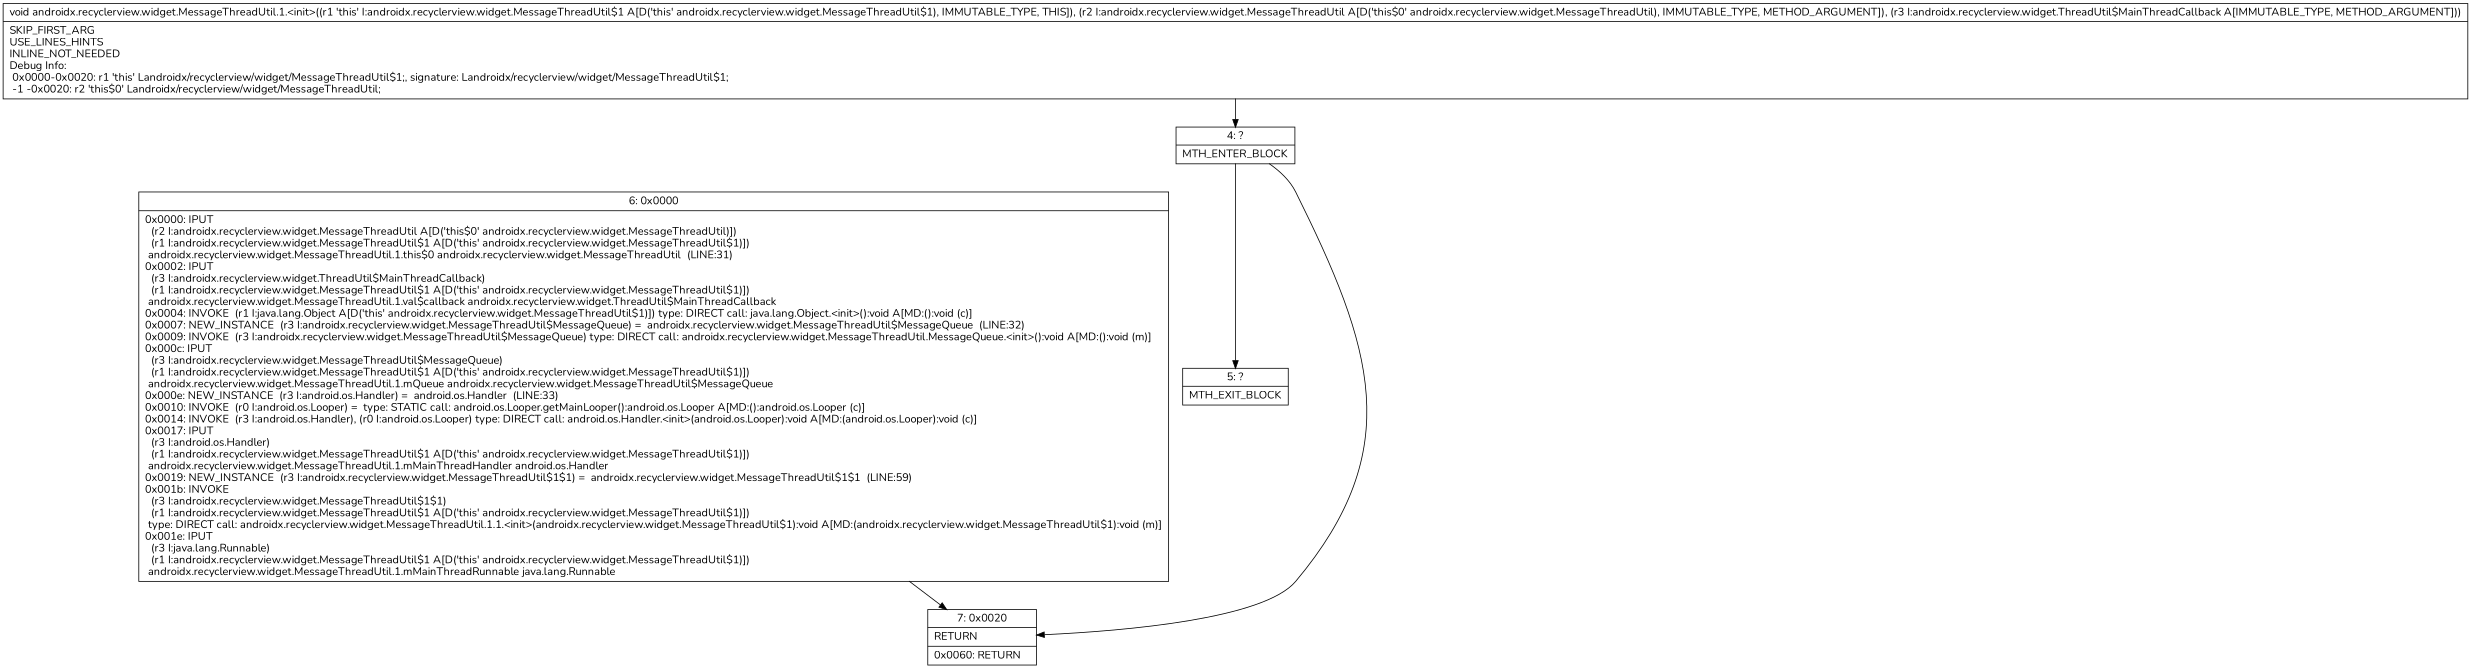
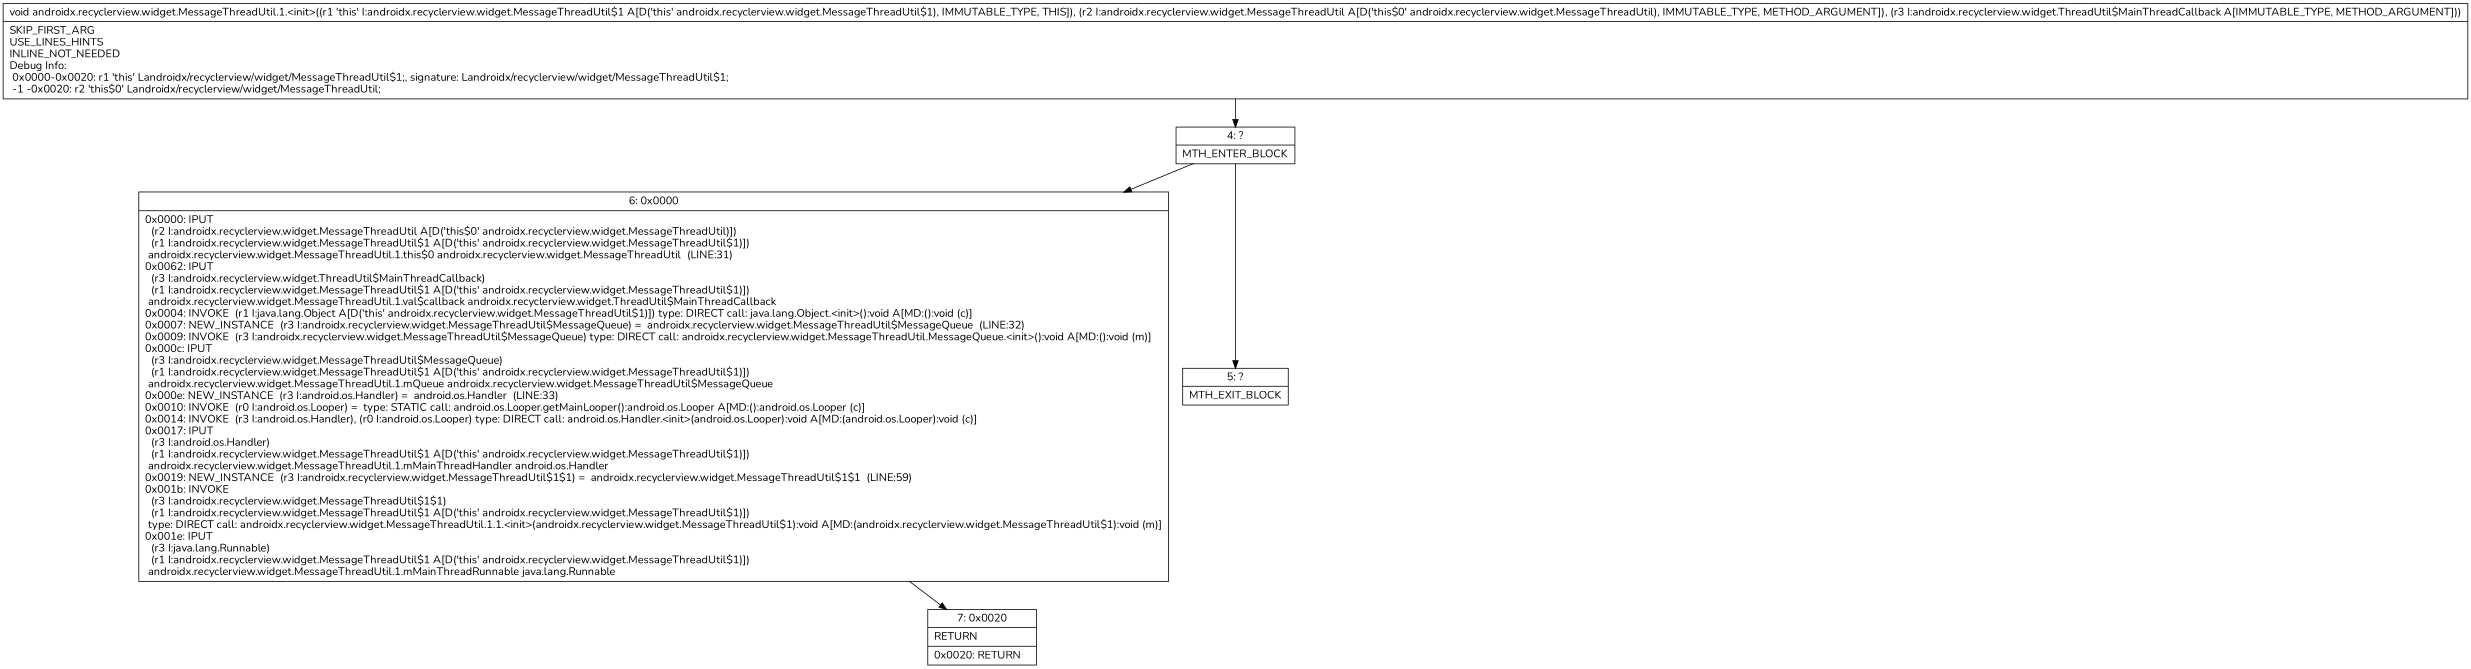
(182, 267) -> (182, 267)
(1348, 497) -> (1162, 176)
(982, 655) -> (982, 655)
